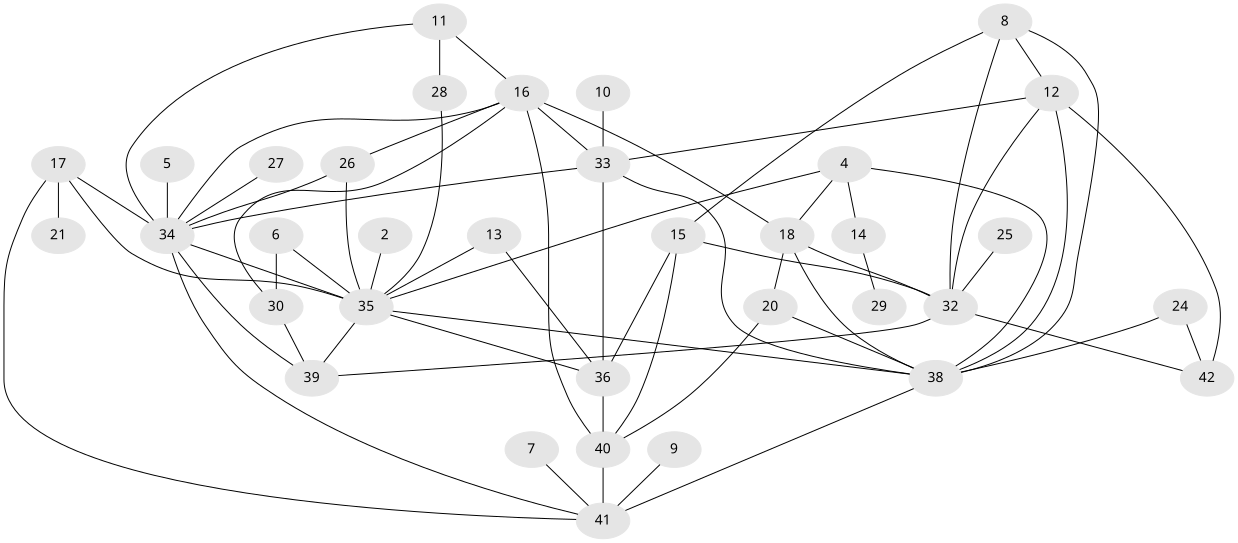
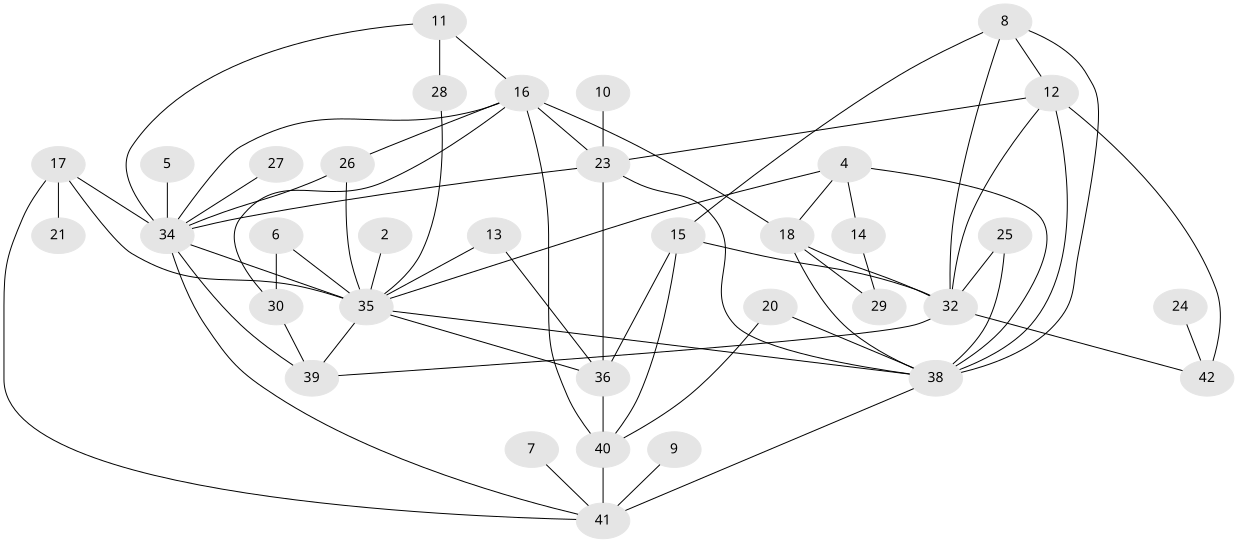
(603, 164) -> (603, 164)
(779, 271) -> (839, 276)
(1061, 348) -> (992, 312)
